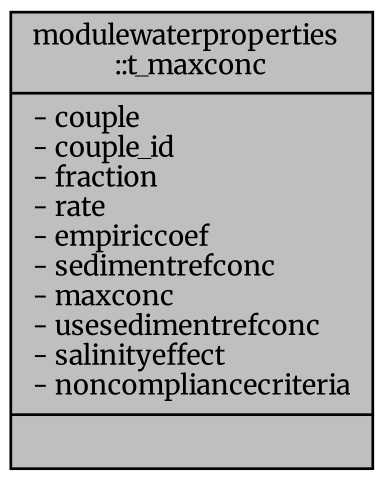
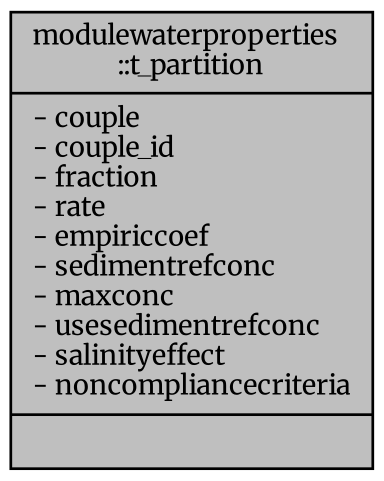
(192, 66) -> (192, 66)
